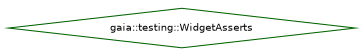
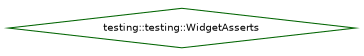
(182, 28) -> (182, 28)
